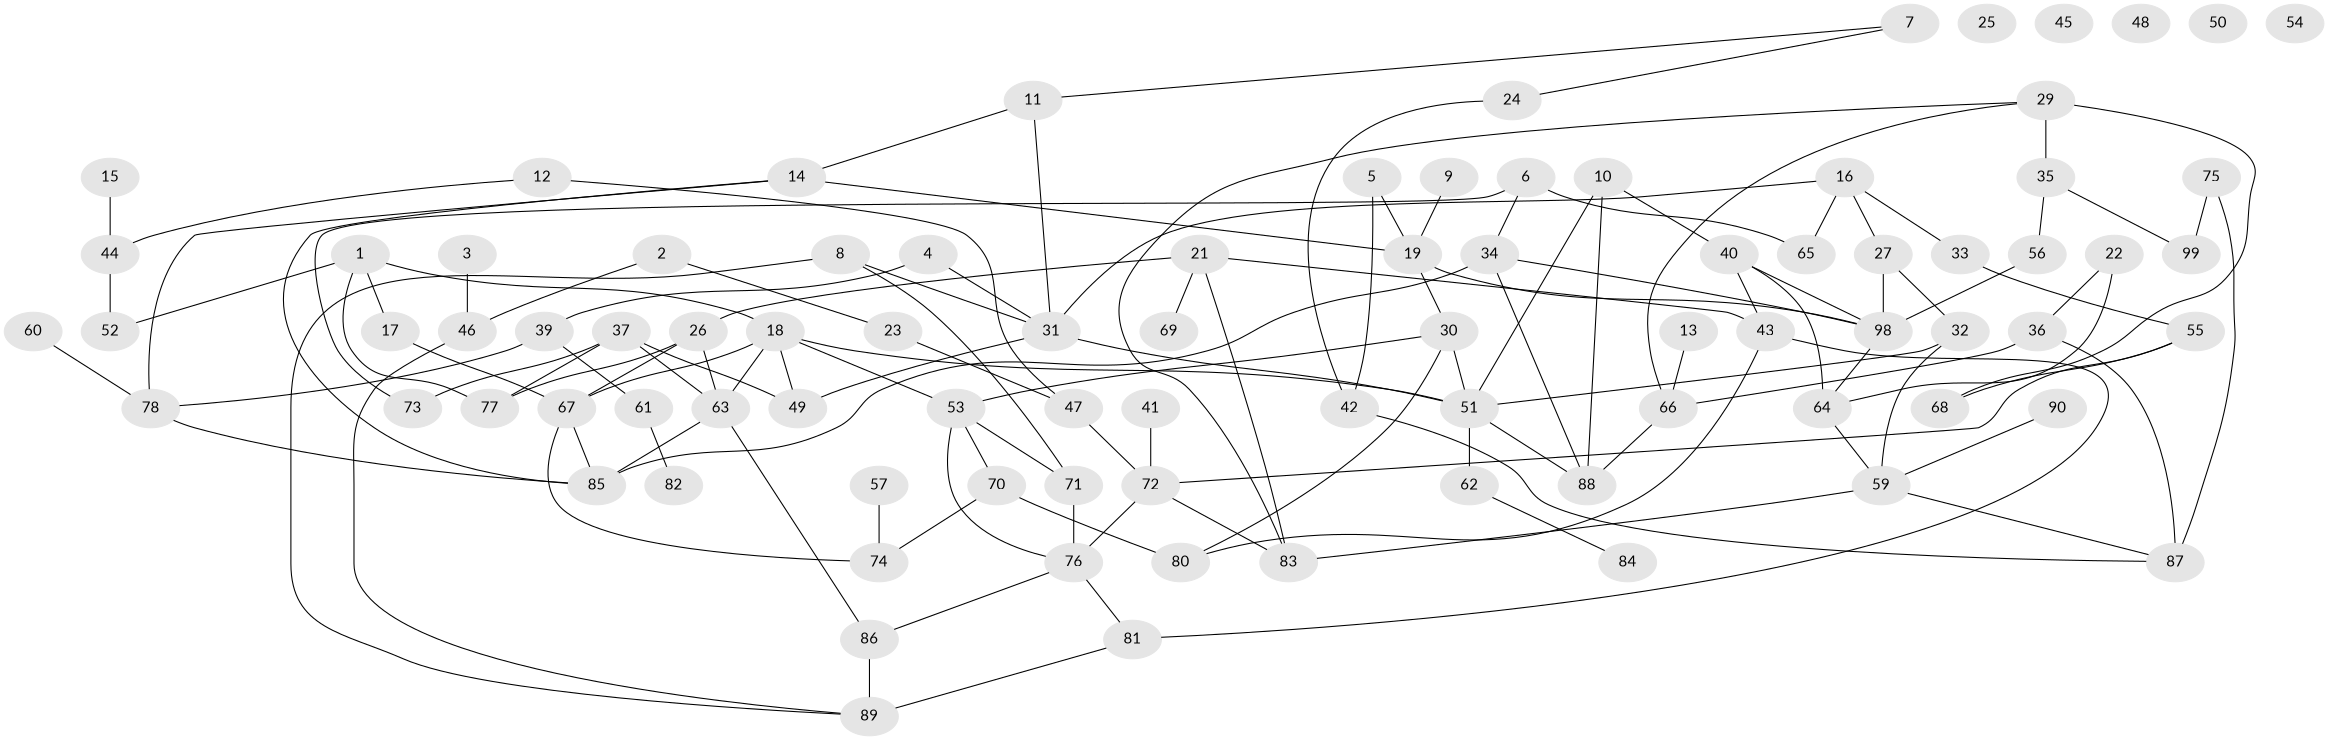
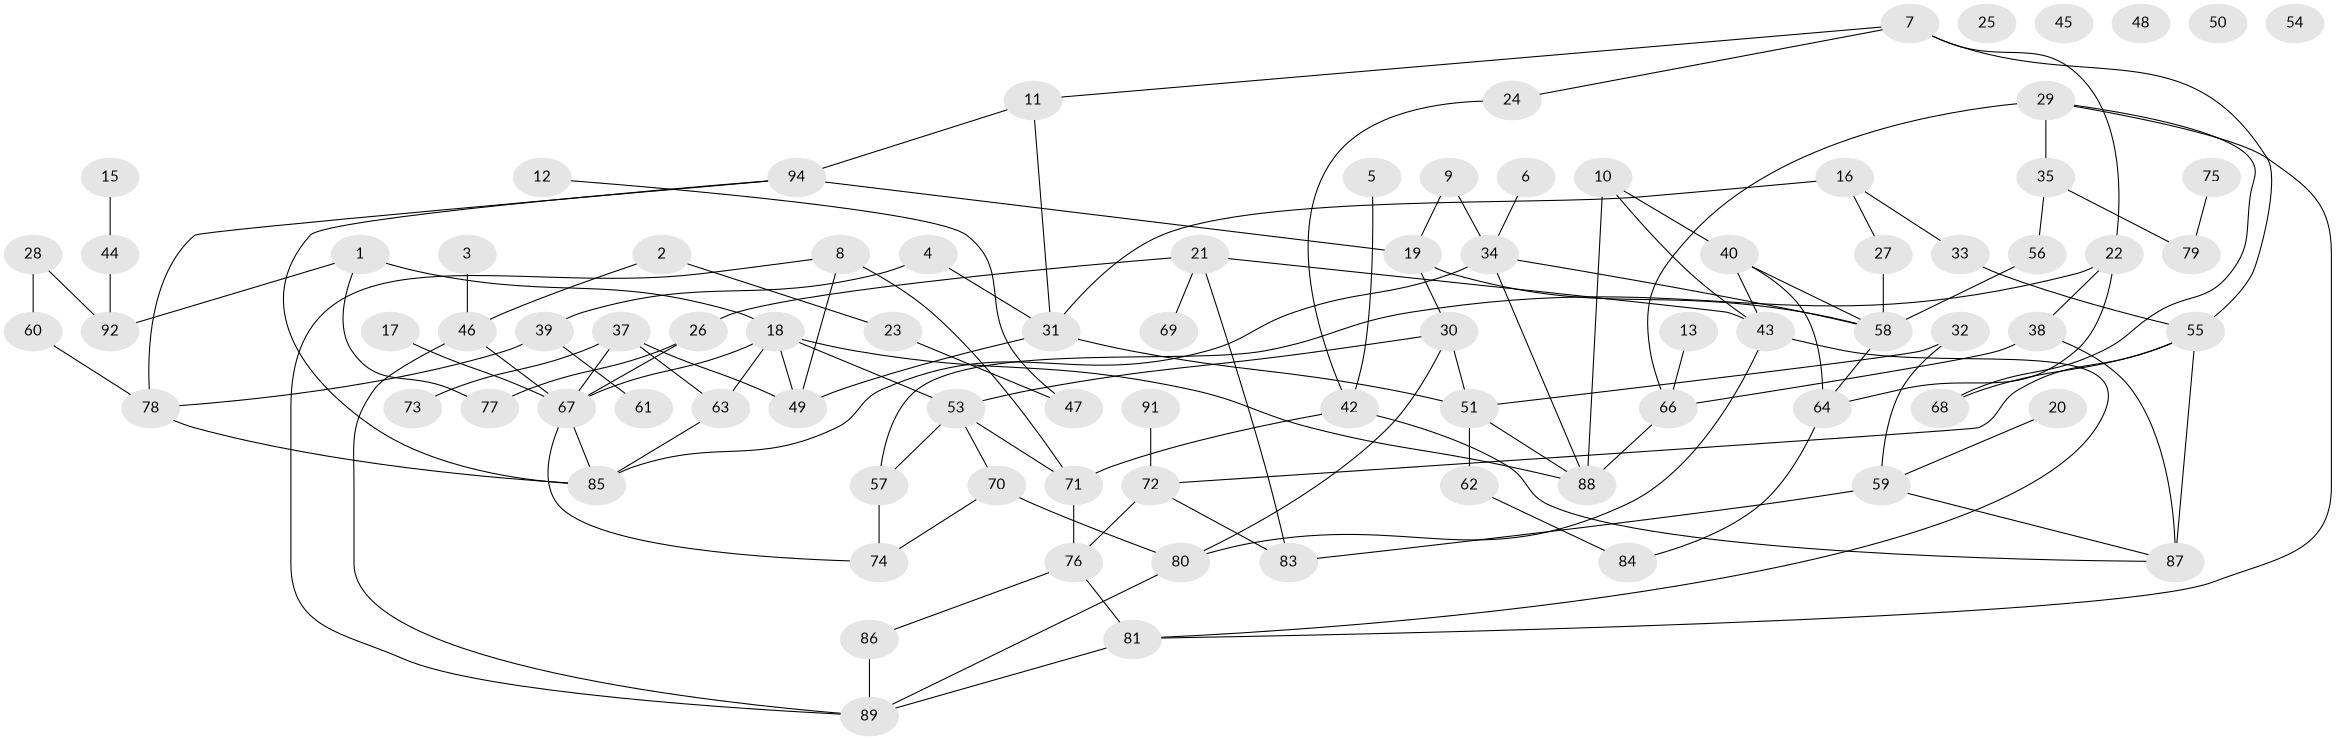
none -> (2084, 81)
none -> (2198, 91)
(1388, 148) -> (2049, 605)
(797, 178) -> (797, 178)
(321, 201) -> none
(887, 204) -> none
(1392, 216) -> none
none -> (1469, 216)
none -> (33, 255)
(1806, 255) -> none
(2191, 255) -> (2191, 255)
(1542, 283) -> (1680, 264)
(375, 293) -> none
(1922, 293) -> none
(945, 294) -> (819, 331)
none -> (1459, 307)
(110, 332) -> (110, 332)
(1883, 332) -> (1883, 332)
(2037, 332) -> (2037, 332)
none -> (509, 364)
(556, 370) -> (600, 362)
(1203, 372) -> (1185, 388)
(2231, 373) -> (2185, 447)
(712, 378) -> none
(1151, 409) -> (1151, 409)
(2058, 409) -> (2058, 409)
none -> (1208, 439)
(1112, 447) -> none
(1852, 447) -> (1747, 515)
(674, 486) -> none
(966, 515) -> (918, 447)
(795, 524) -> none
none -> (1025, 640)
